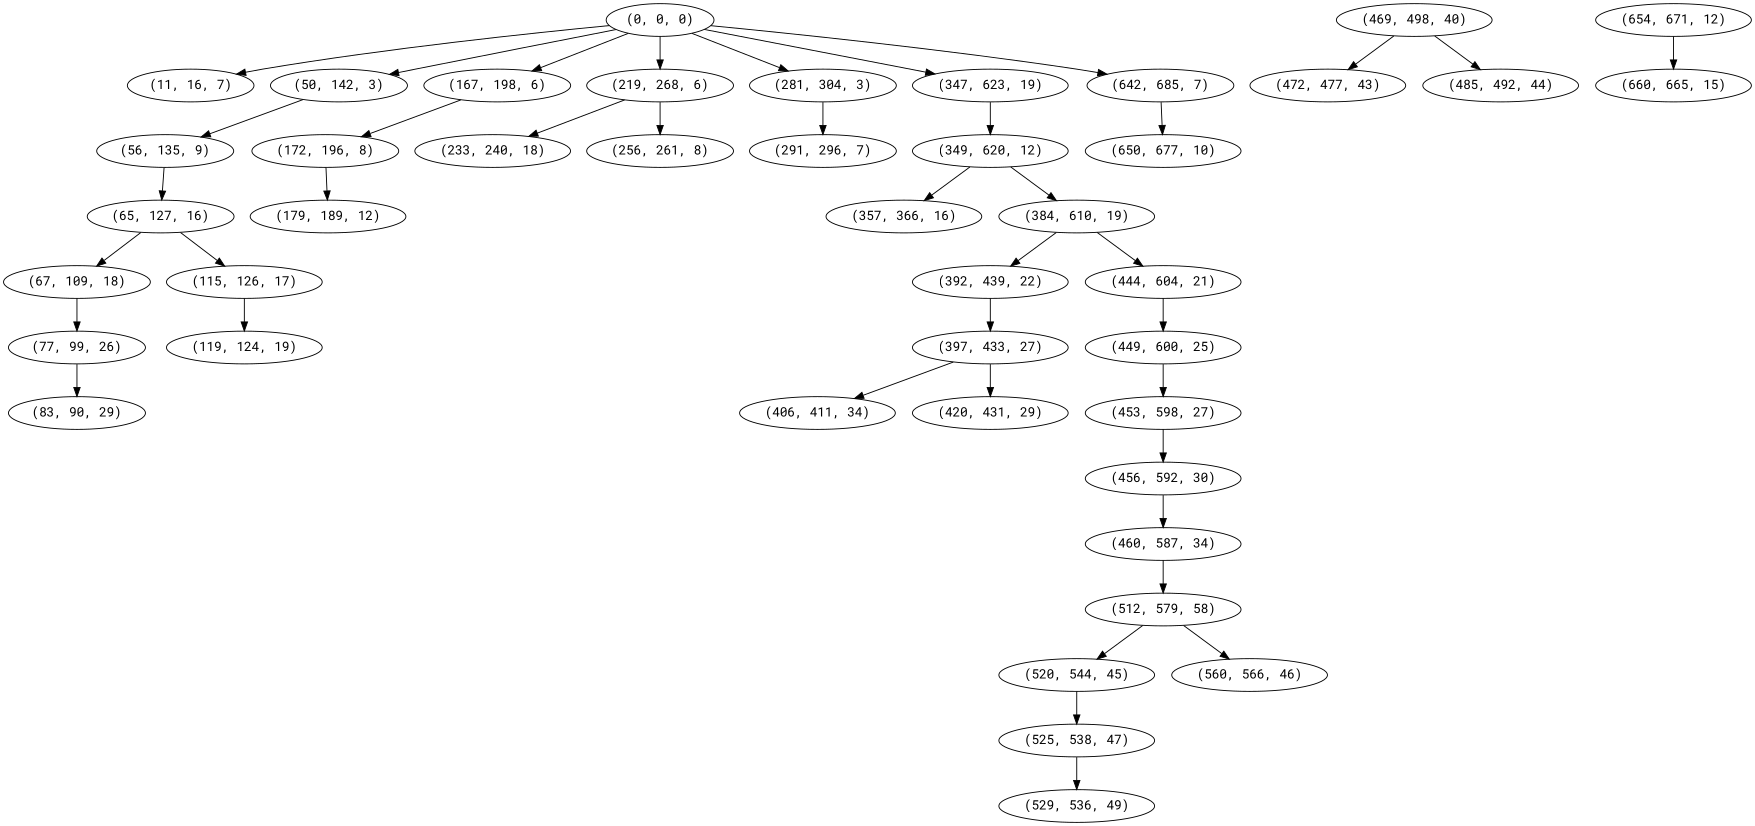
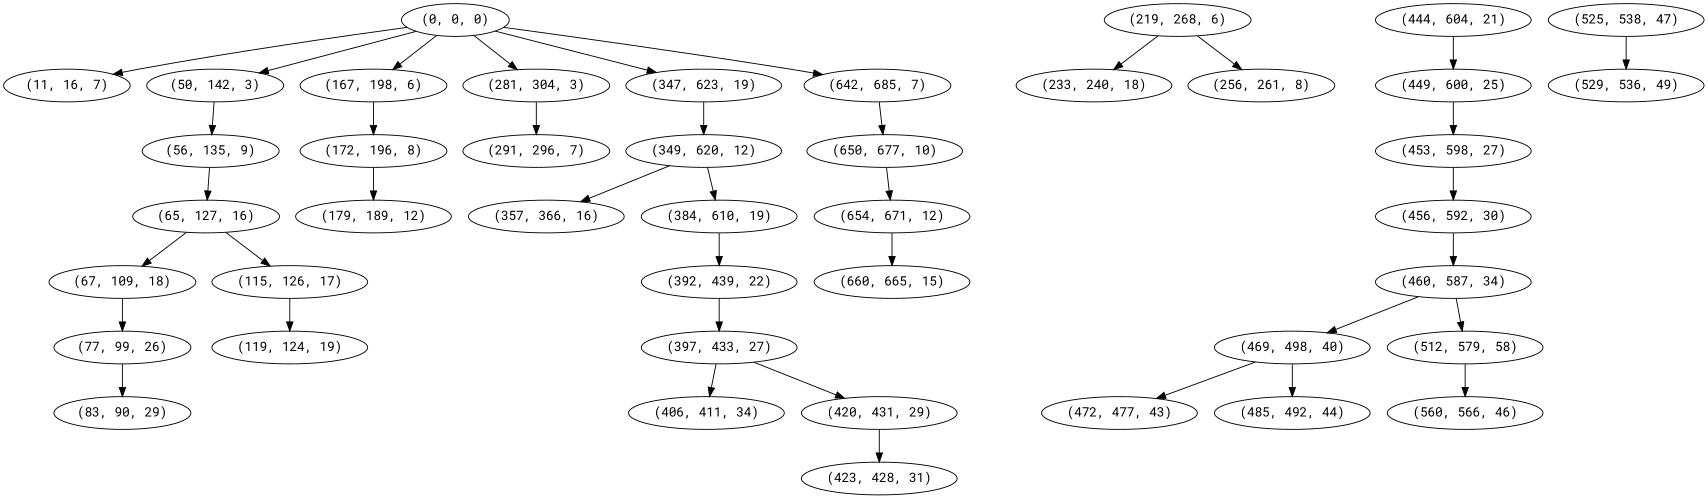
(660, 48) -> none
none -> (888, 179)
(1116, 247) -> none
none -> (1377, 313)
none -> (879, 479)
(1077, 675) -> none
